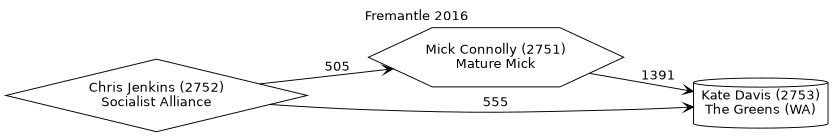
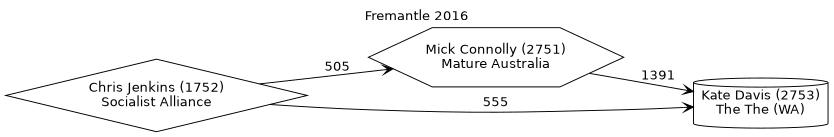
(496, 57) -> (496, 57)
(156, 95) -> (156, 95)
(761, 103) -> (761, 103)
